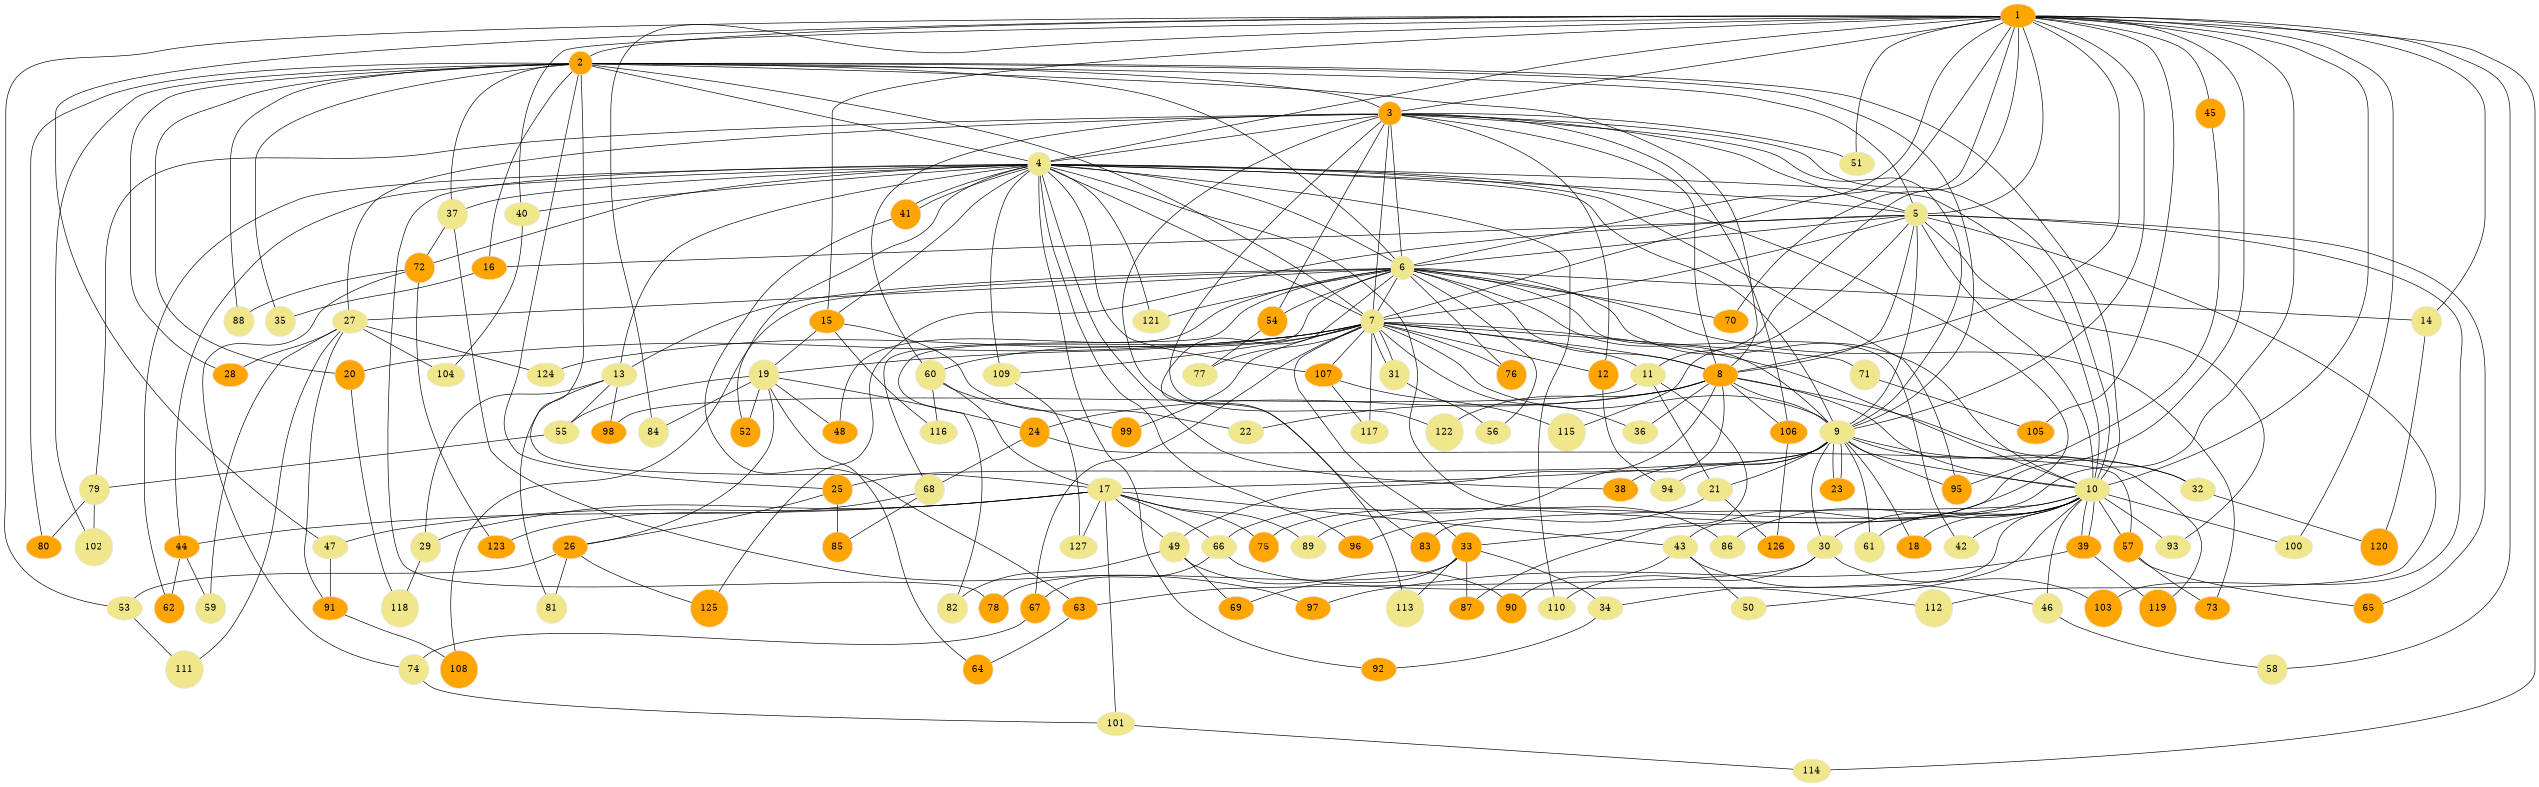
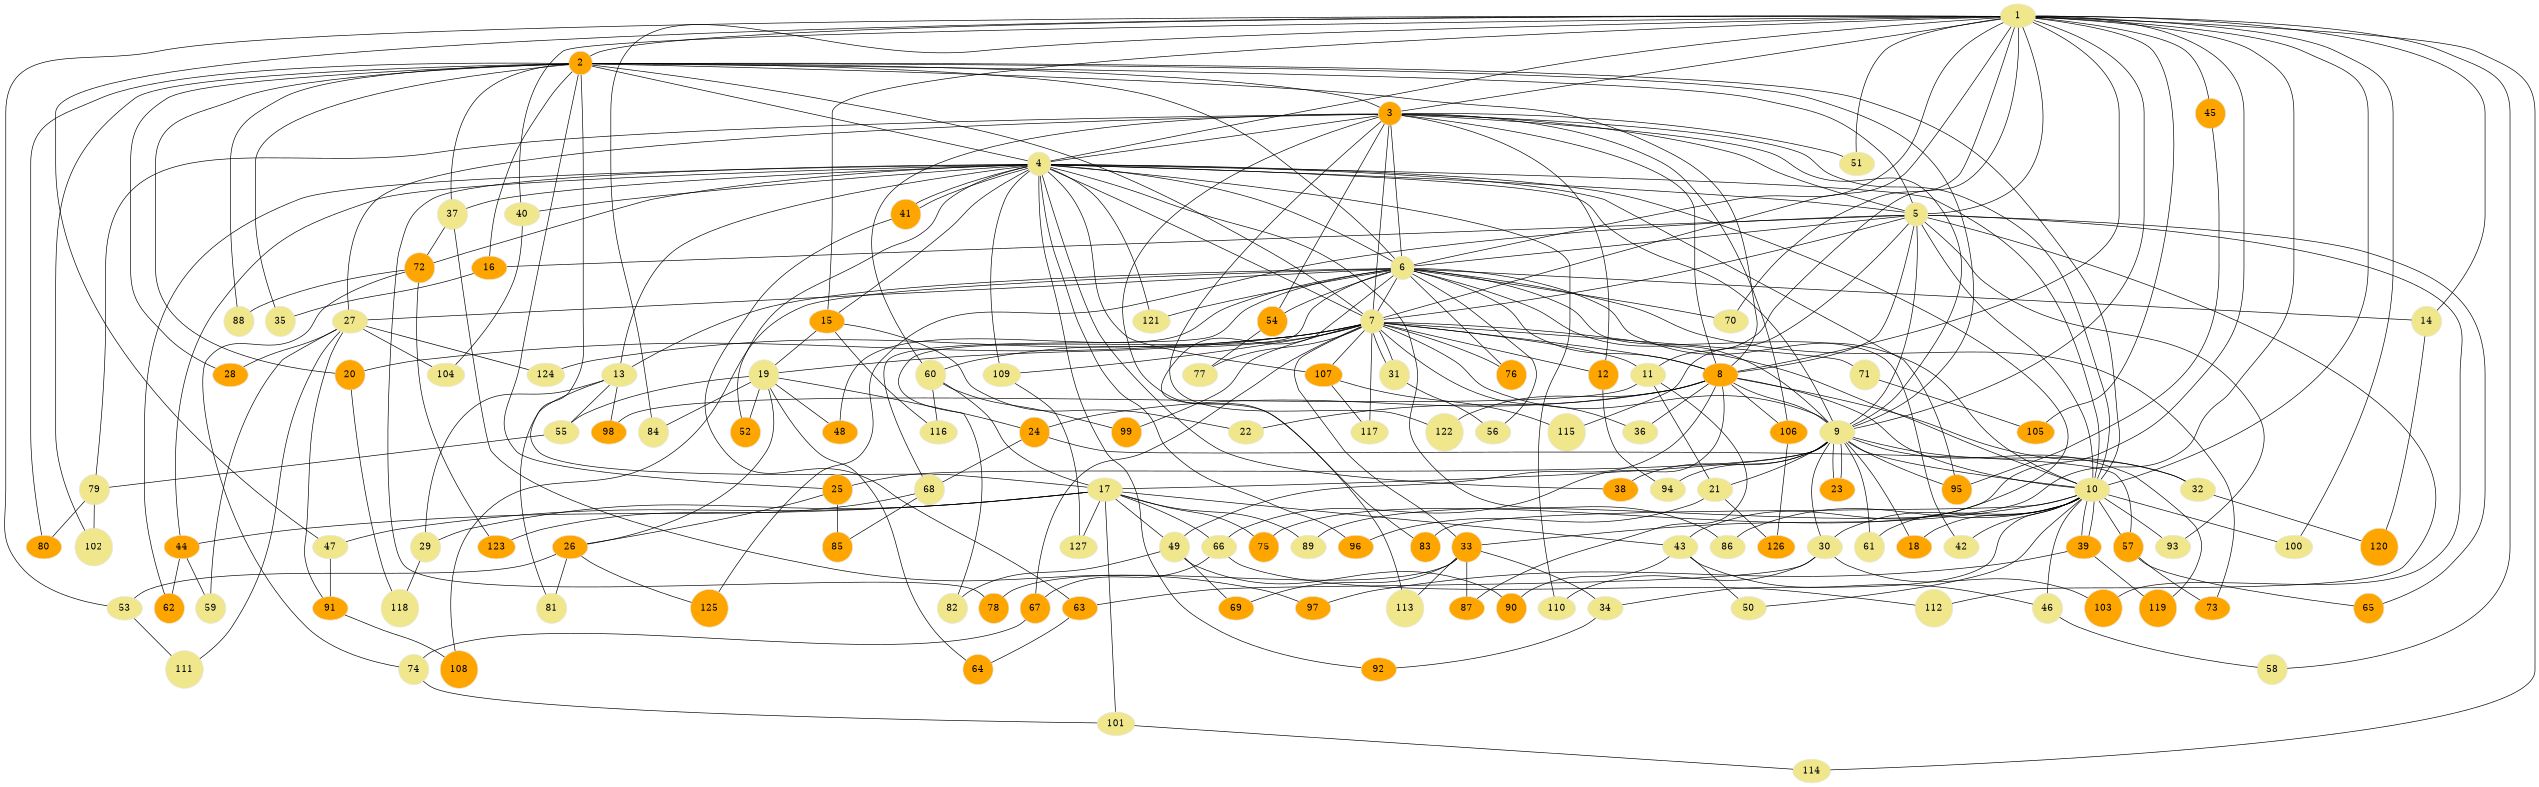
(2018, 16) -> (2018, 16)
(1731, 321) -> (1731, 321)
